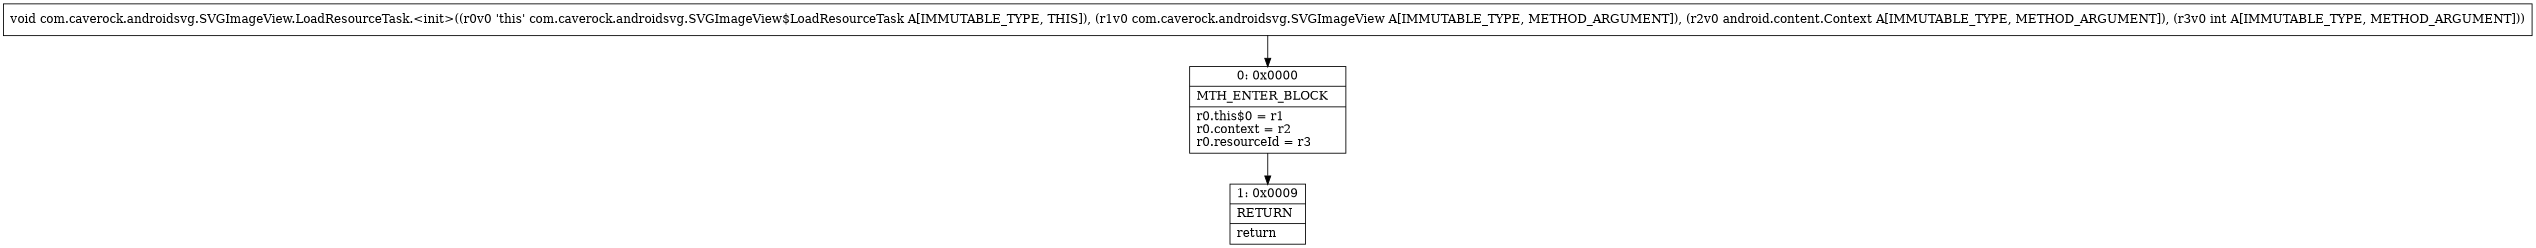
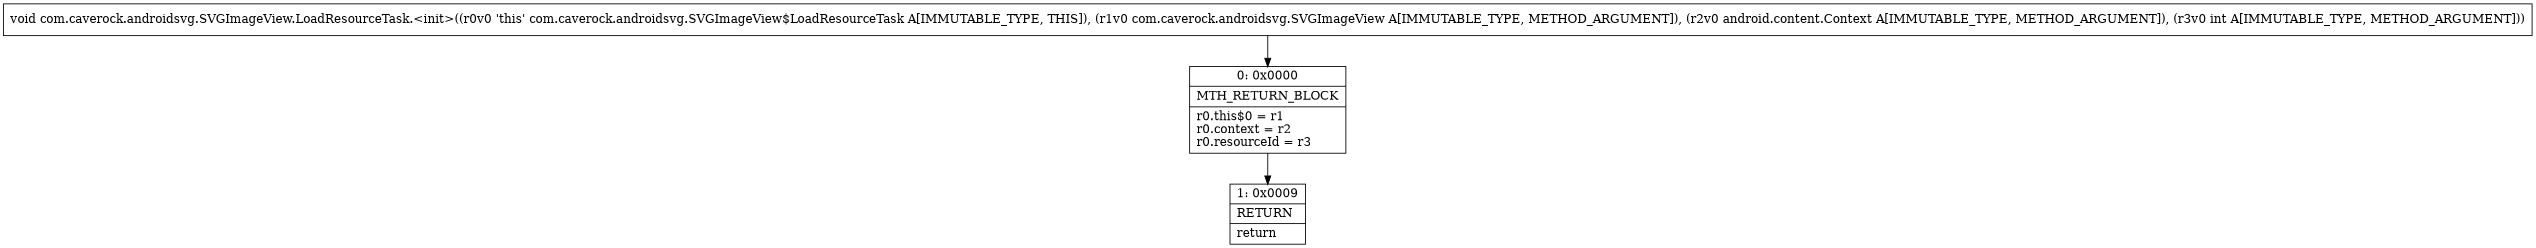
(1263, 96) -> (1268, 96)
